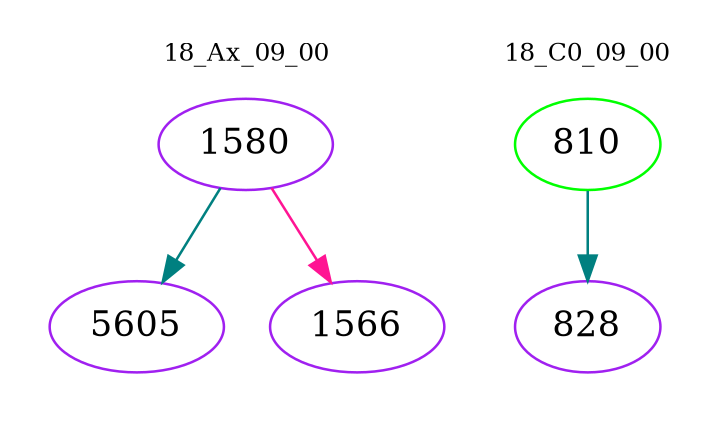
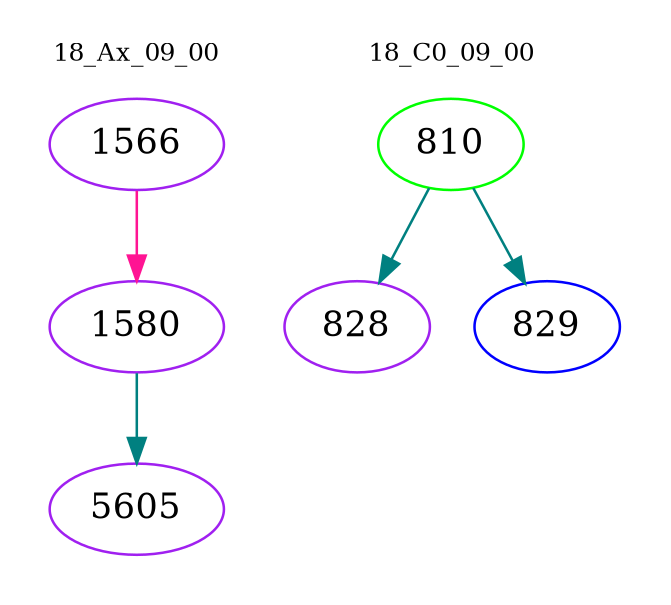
(294, 224) -> (137, 223)
none -> (547, 327)
